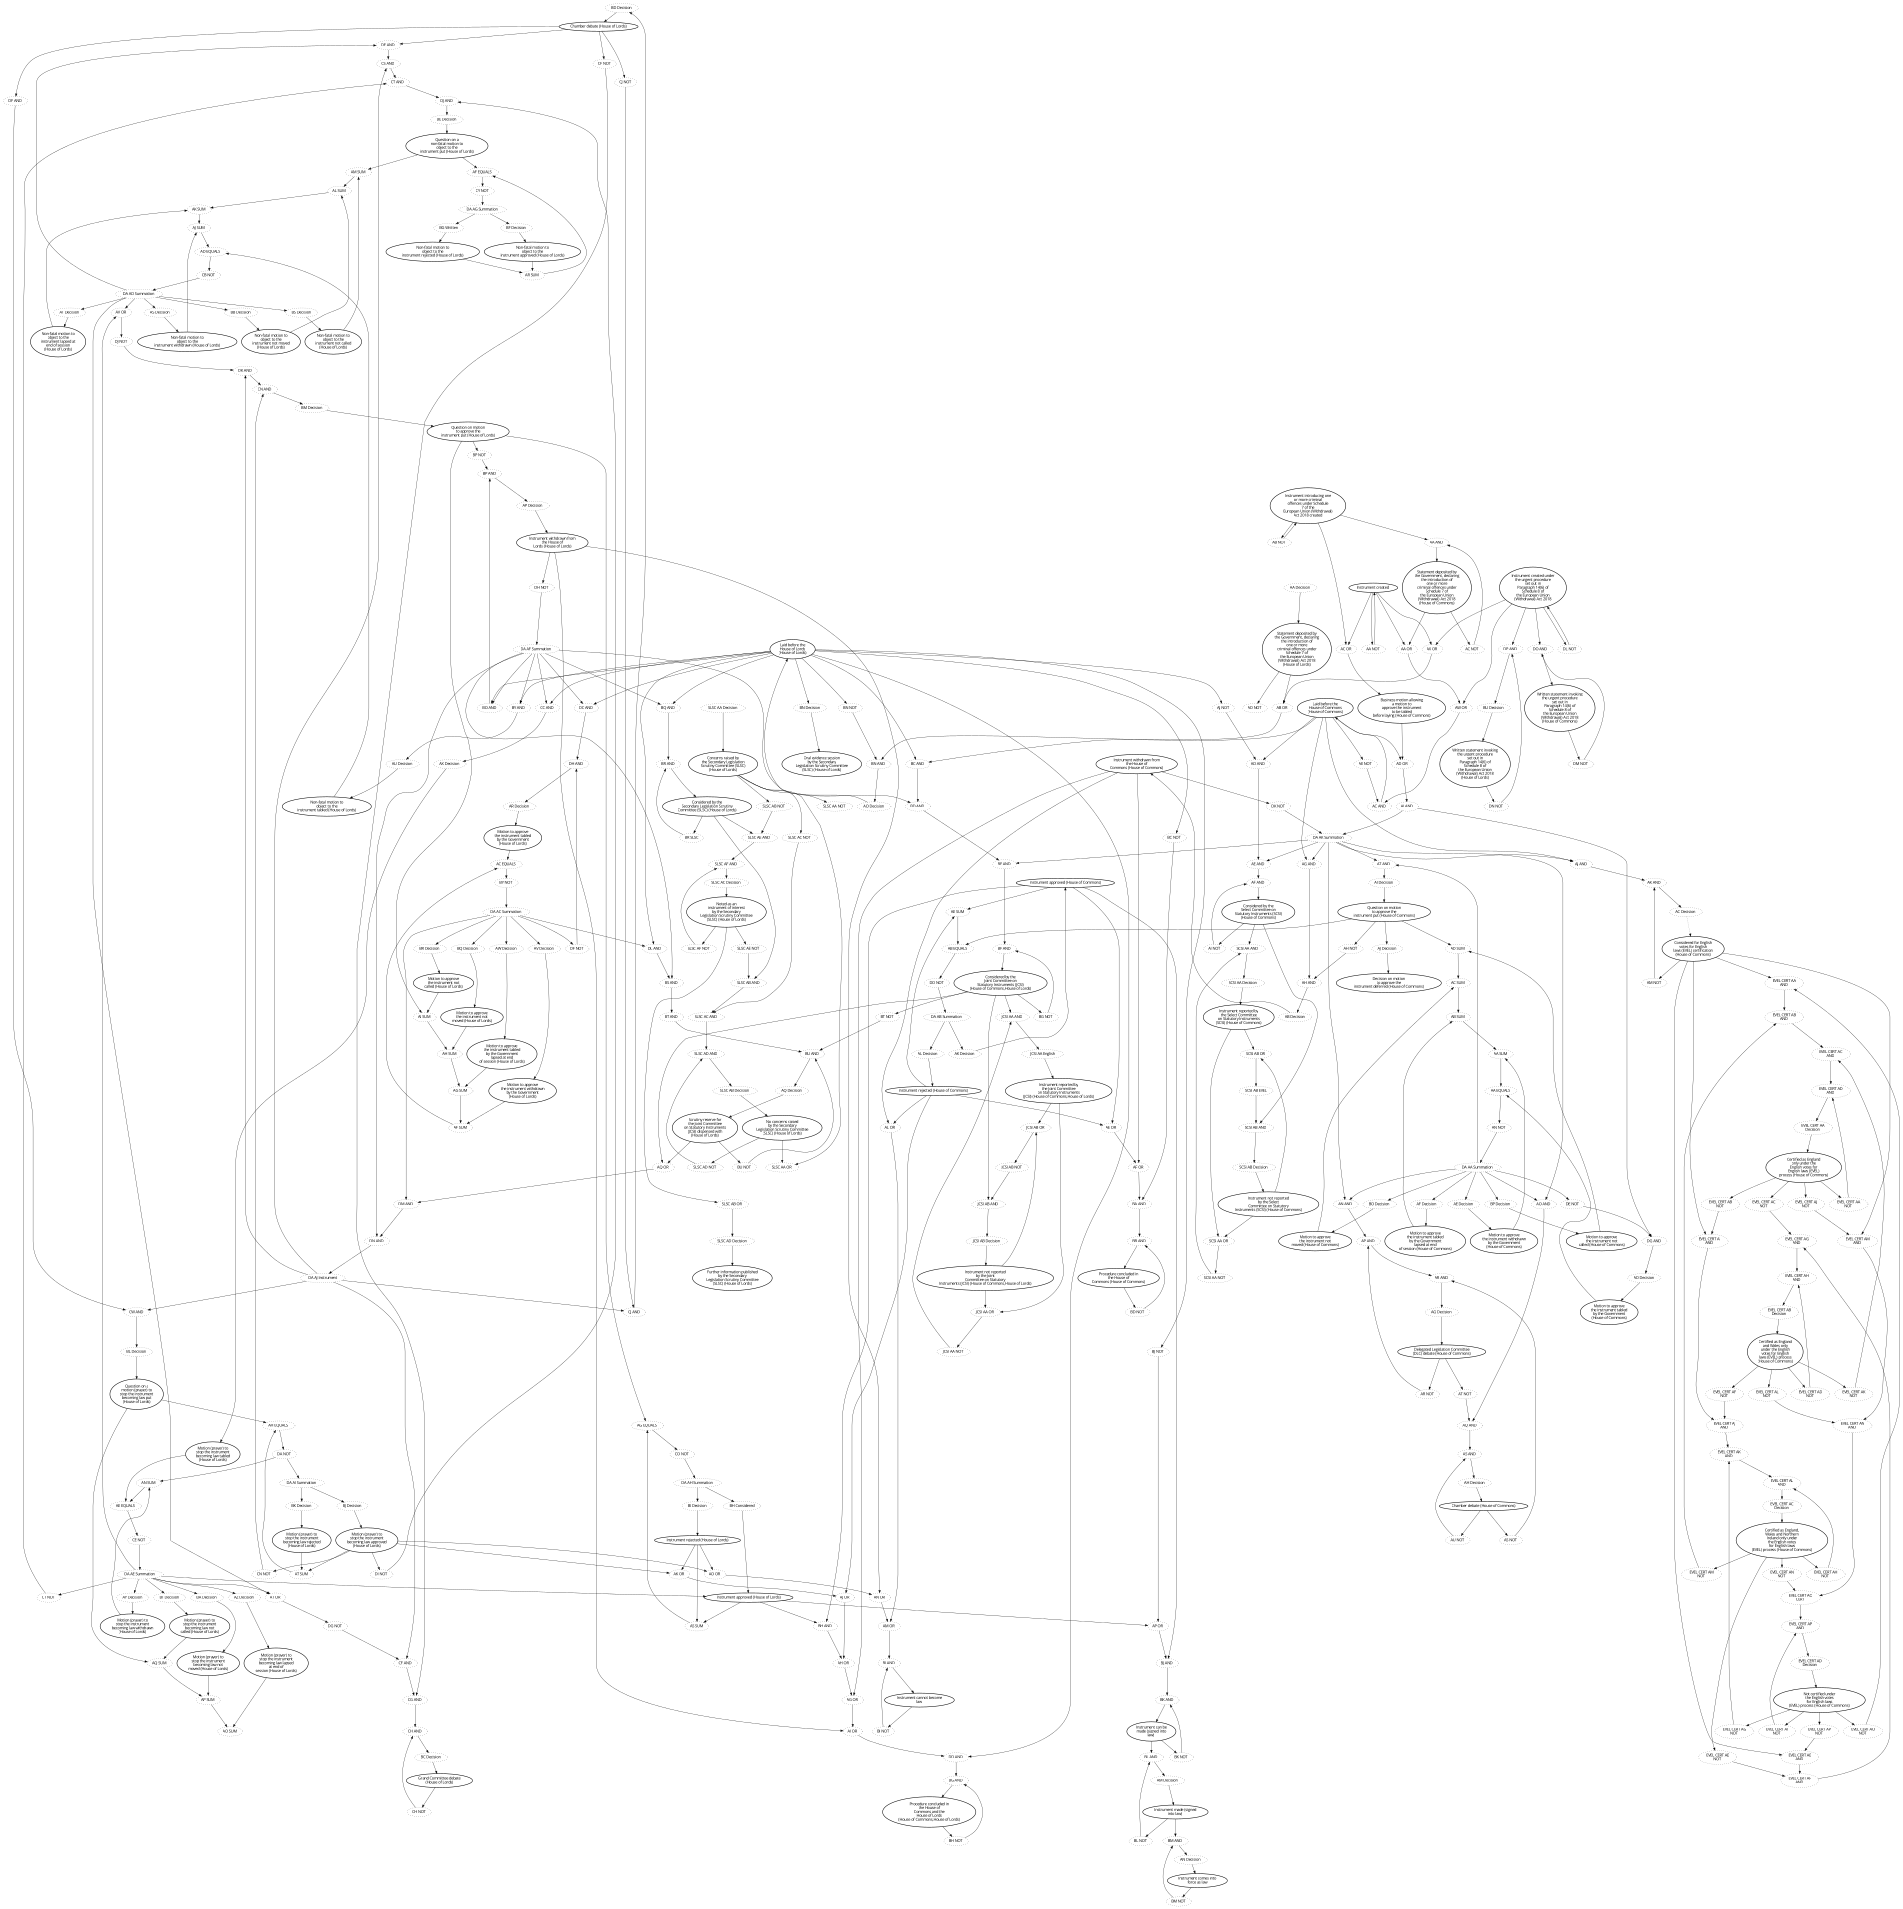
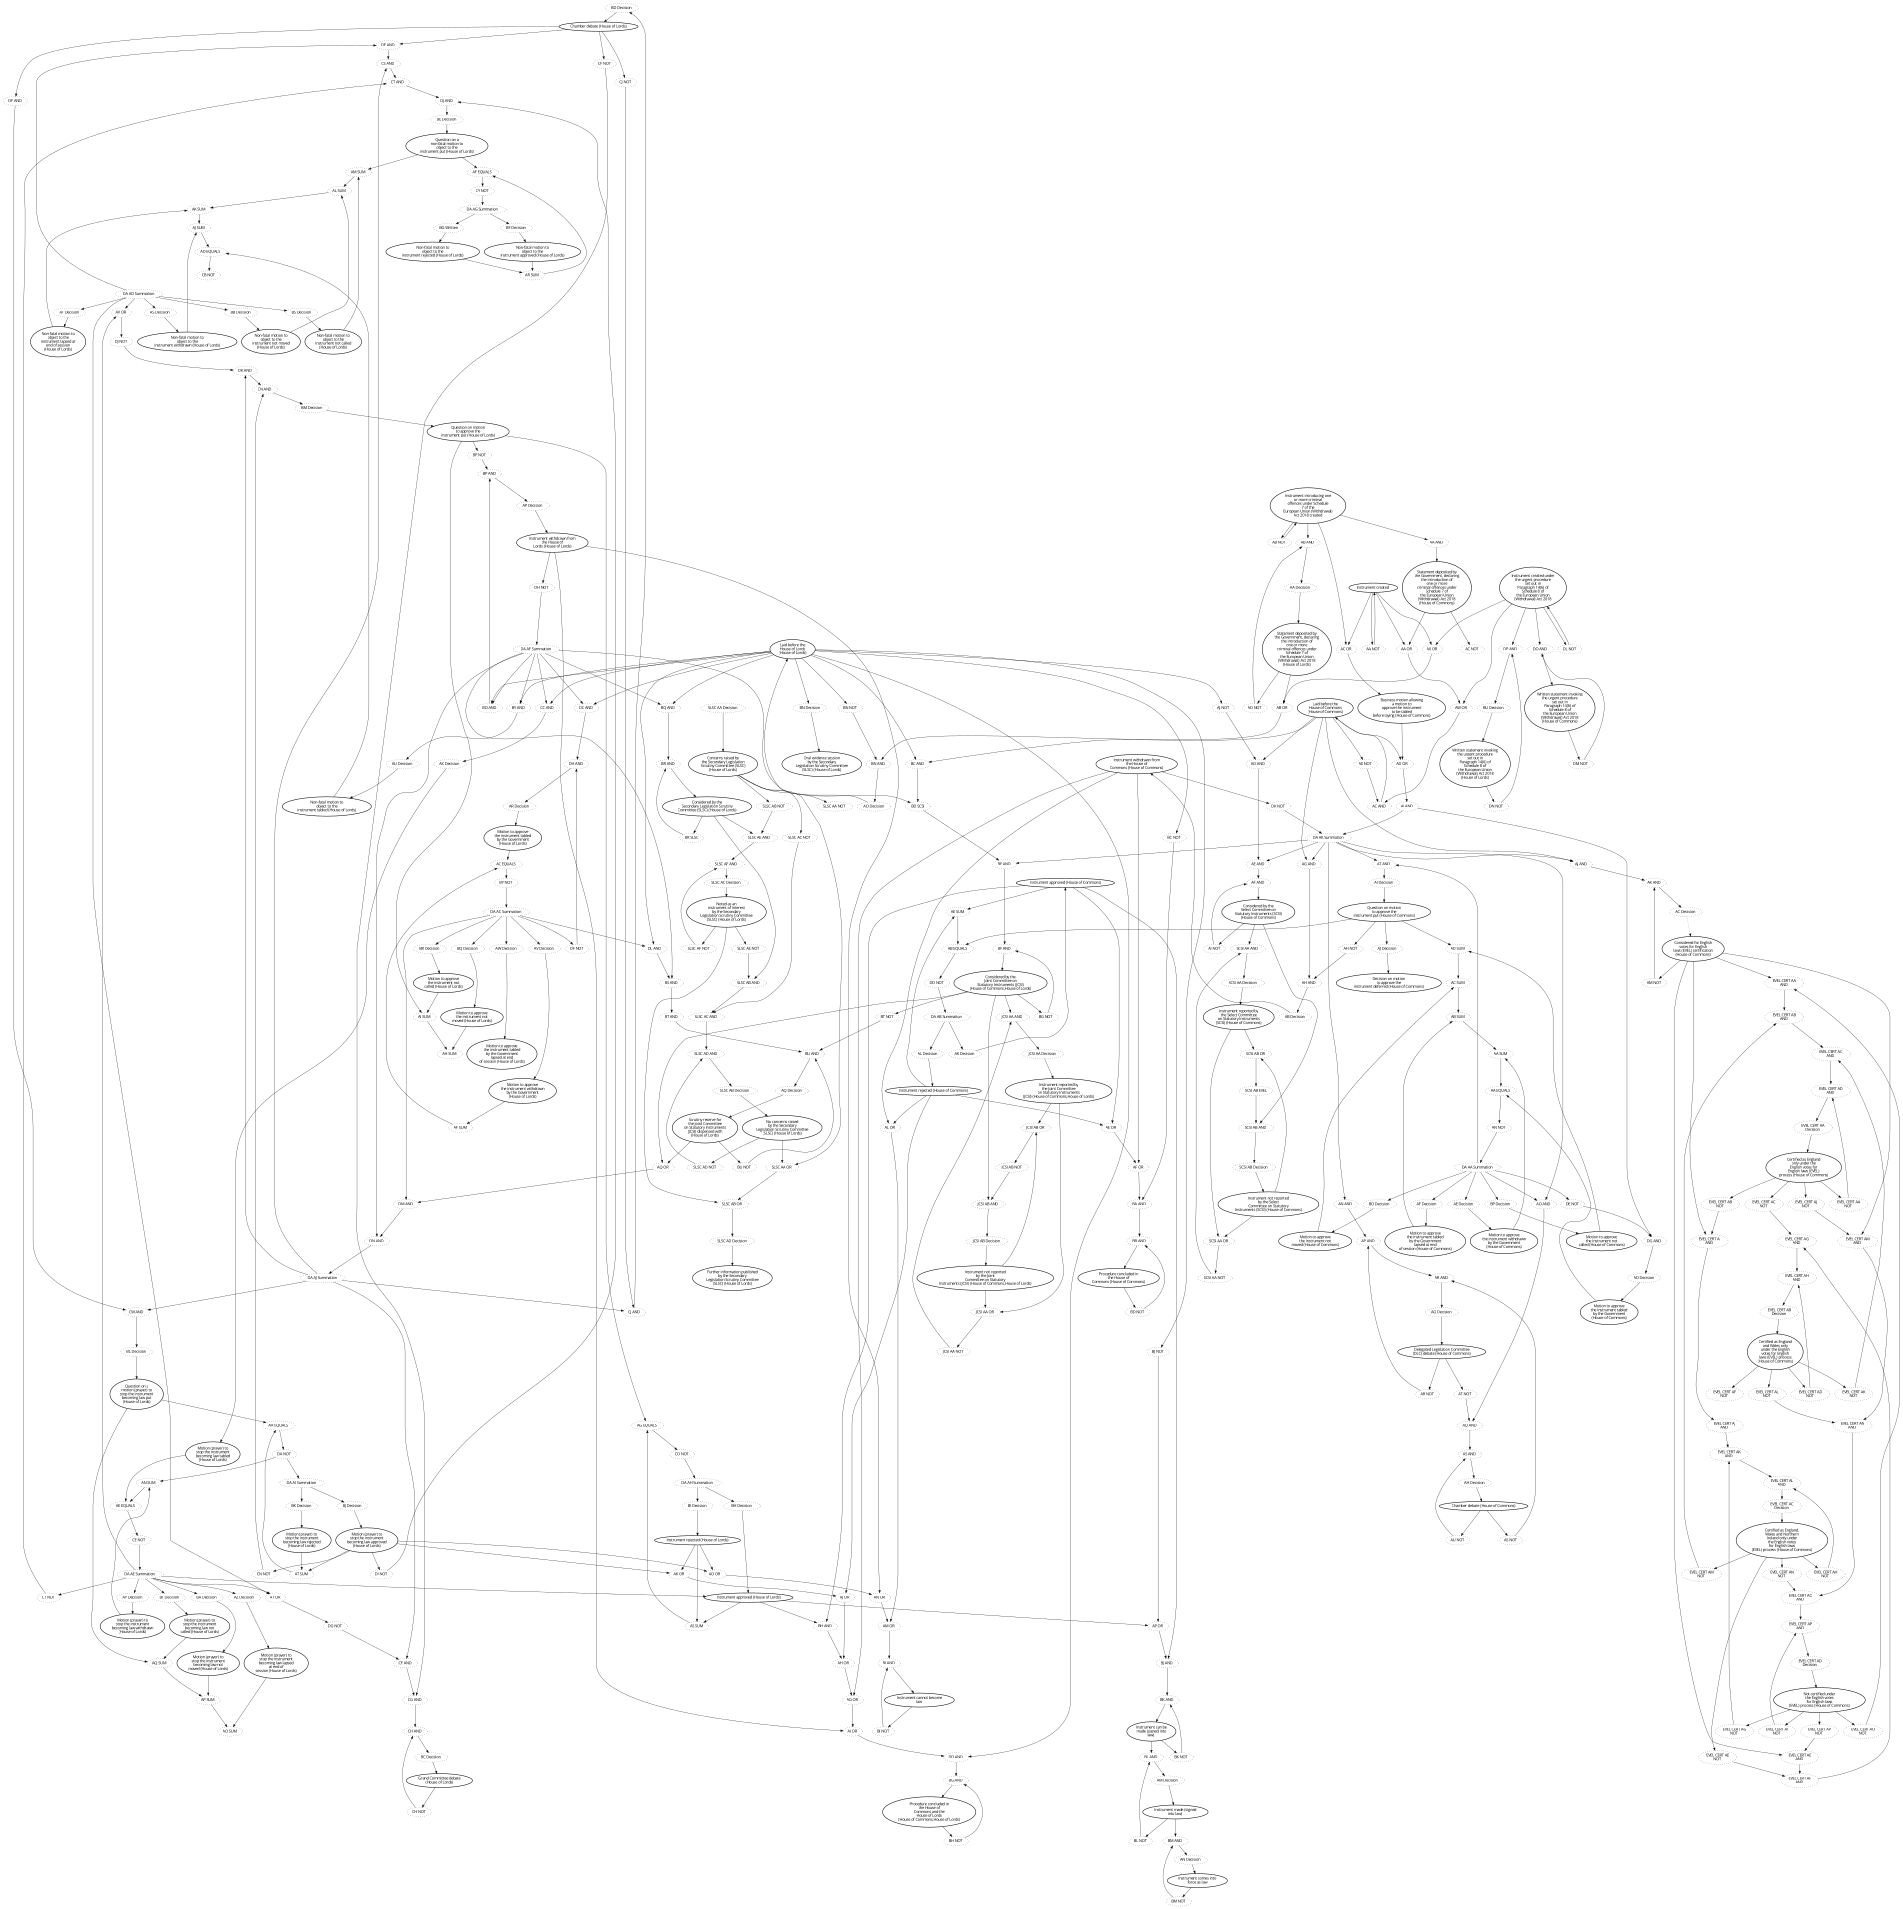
(177, 284) -> none
none -> (1308, 543)
(1482, 588) -> none
(918, 806) -> (918, 806)
(1043, 1054) -> (1043, 1054)
(461, 1091) -> none
(1402, 1178) -> none
none -> (758, 1185)
(323, 1278) -> (323, 1278)
(1725, 1409) -> none
(742, 1506) -> (742, 1506)
(1801, 1598) -> (1801, 1598)
